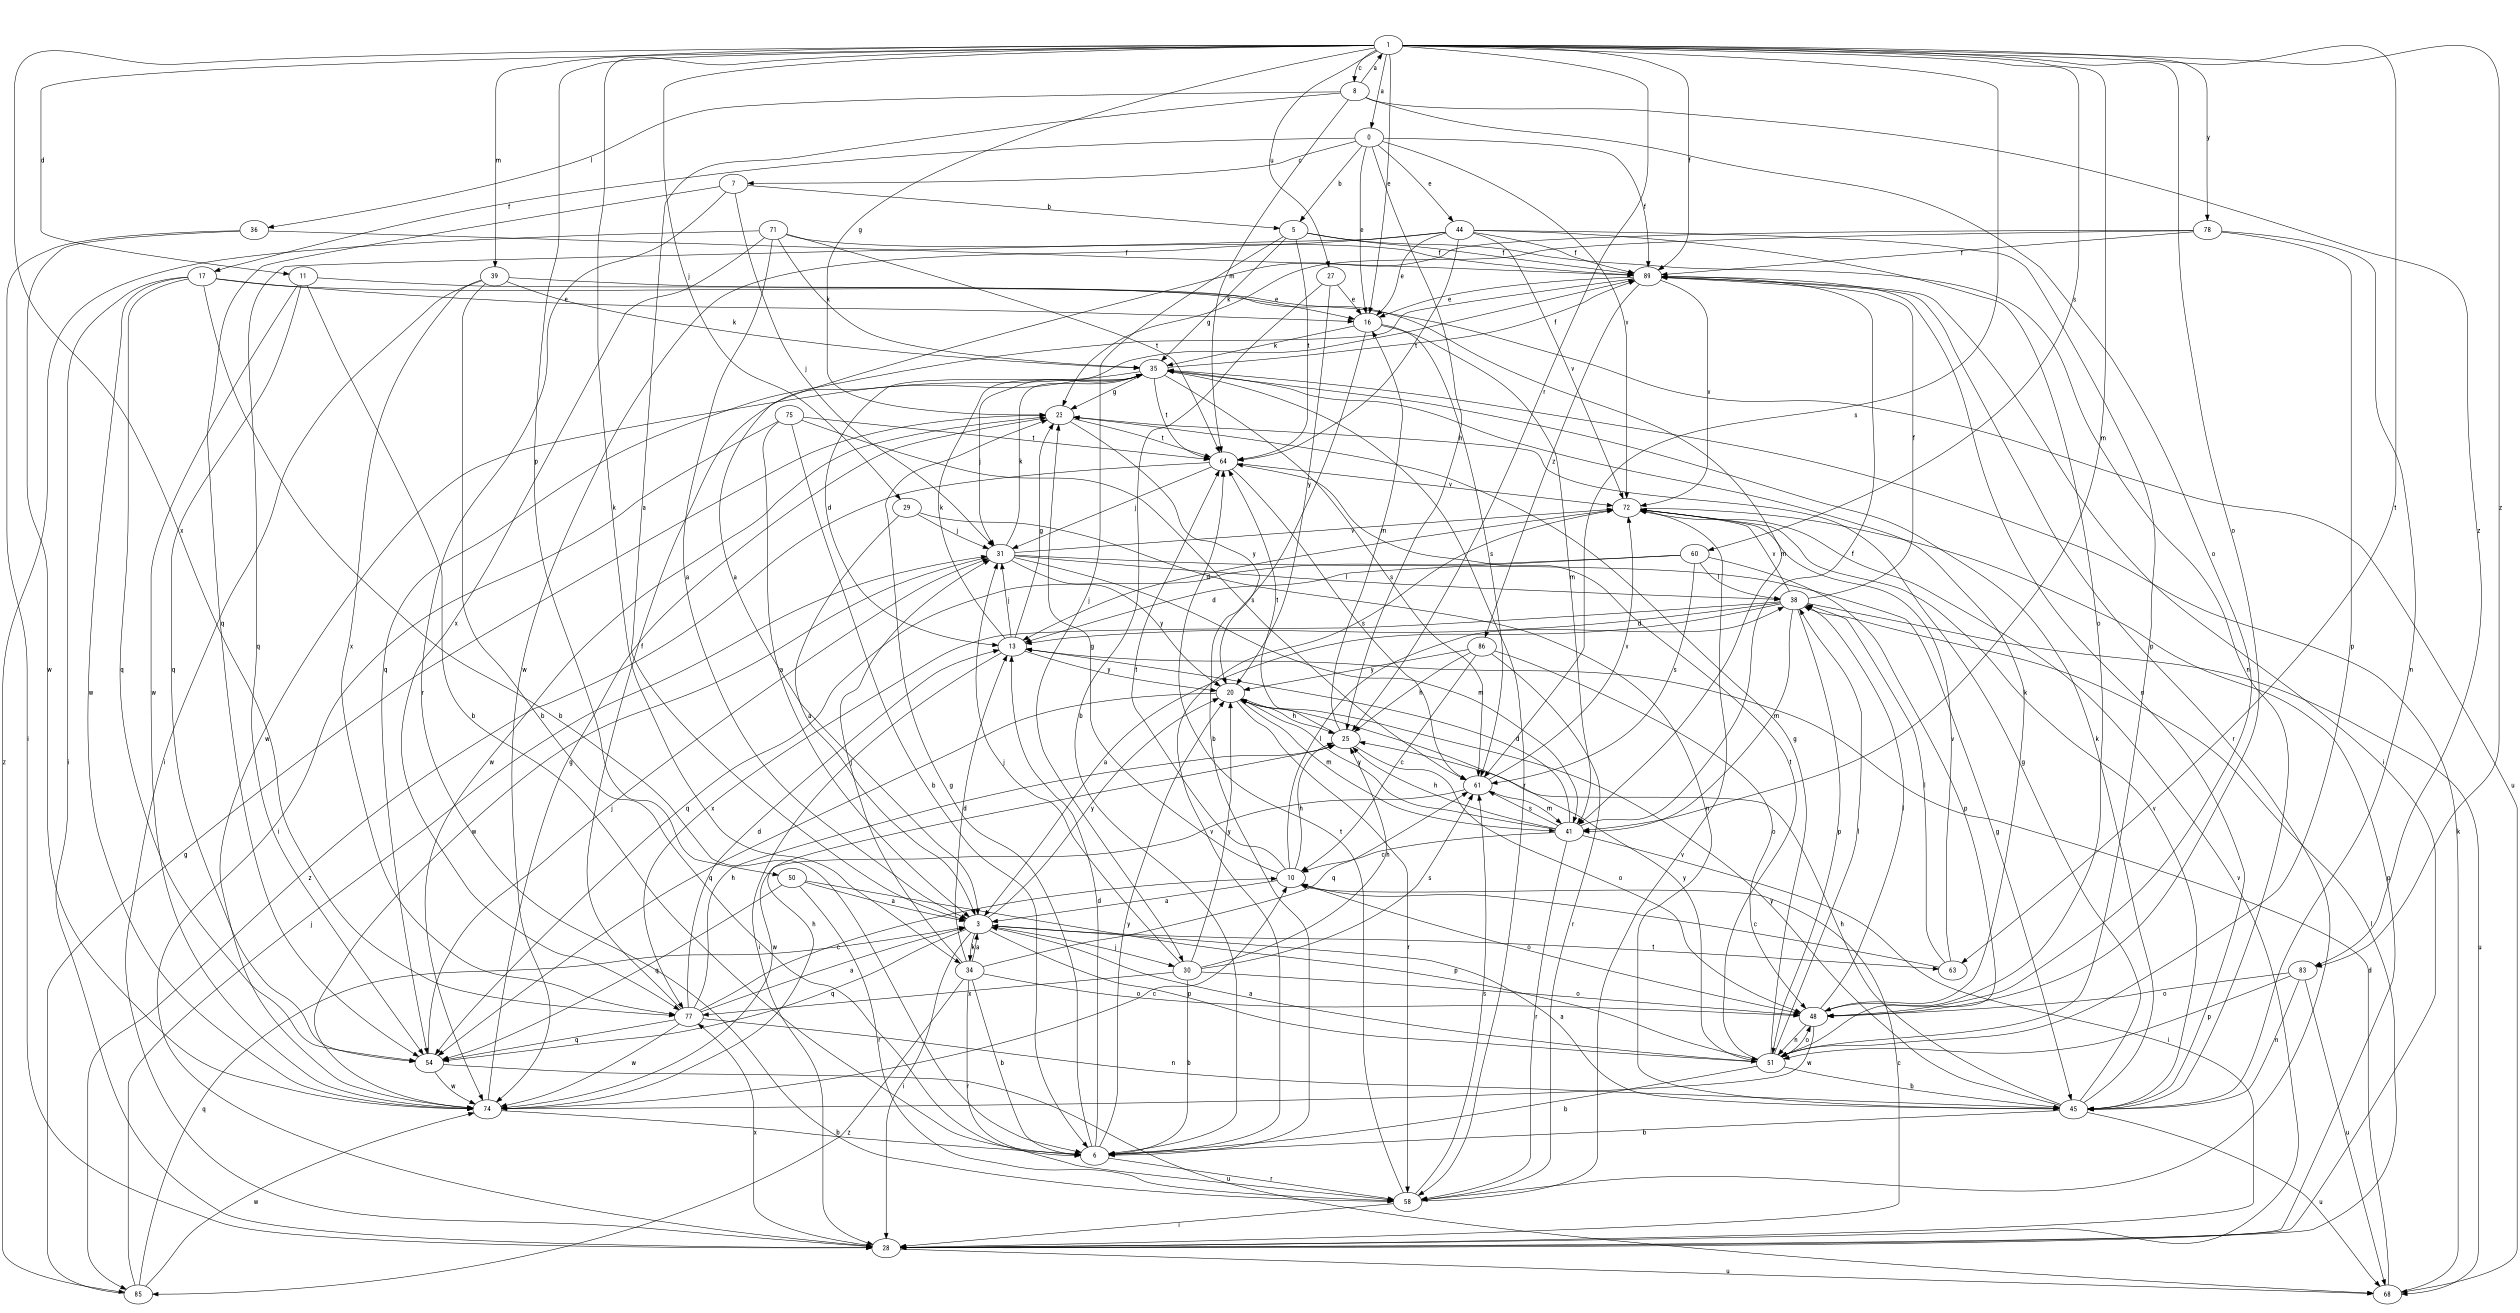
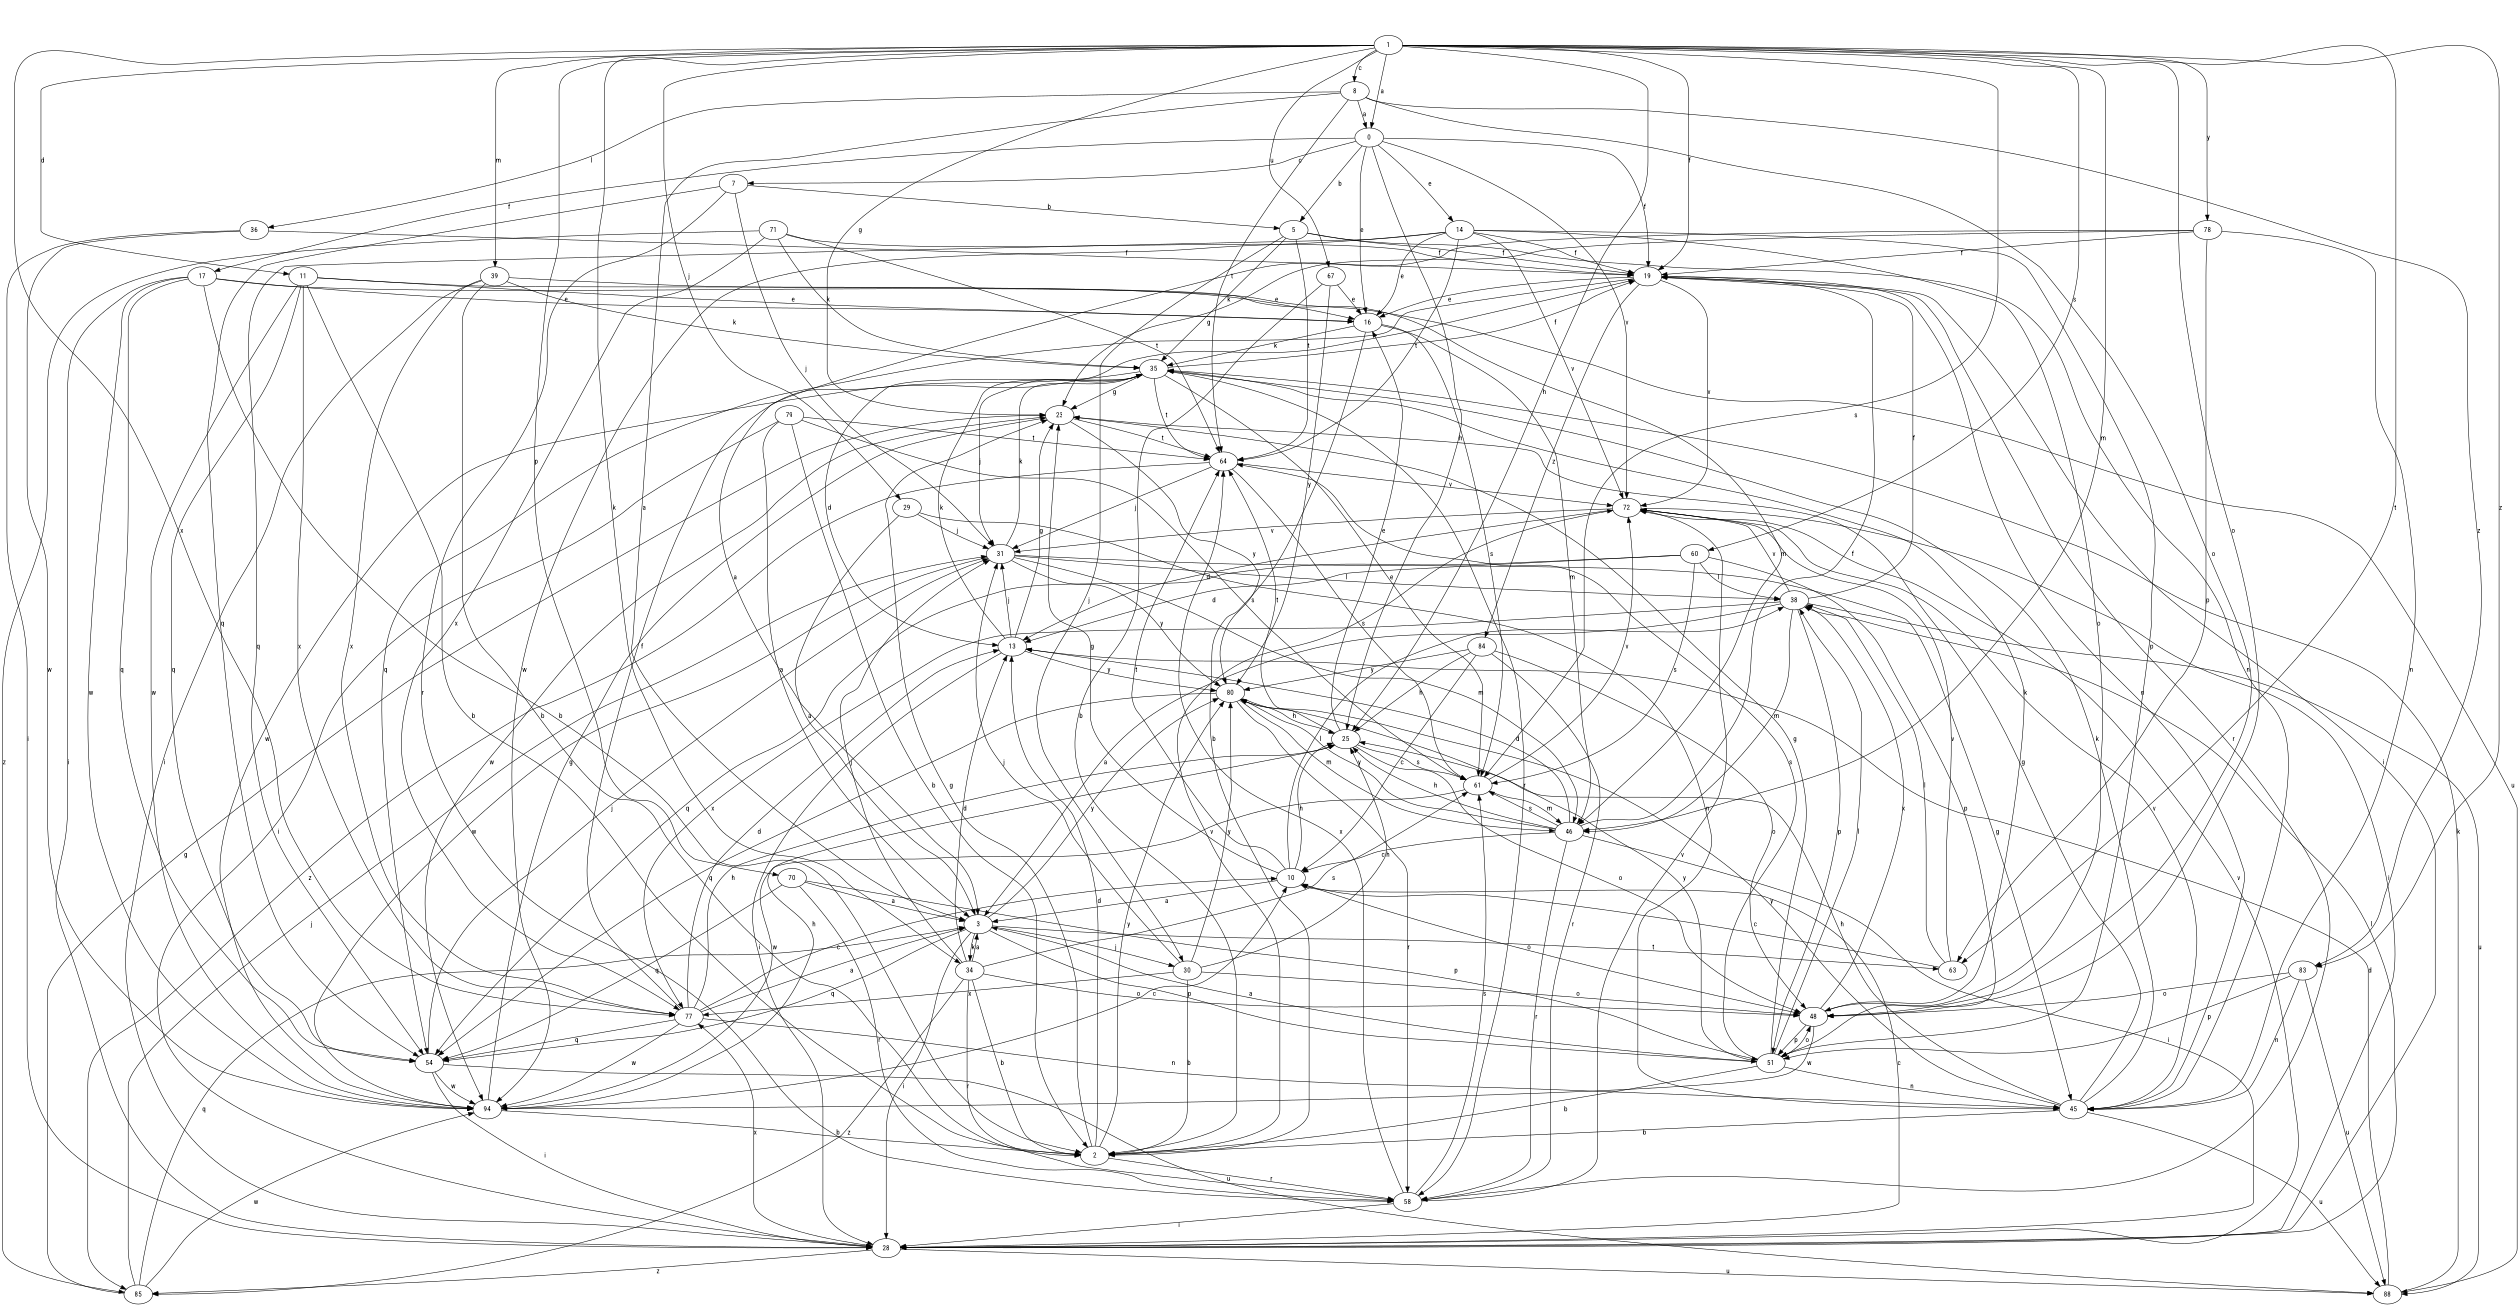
(1370, 70) -> (1361, 112)
(1387, 175) -> (807, 304)
(1460, 230) -> (1460, 230)
(1232, 276) -> (1232, 276)
(1331, 276) -> (1331, 276)
(1647, 276) -> (1647, 276)
(1545, 392) -> (1545, 392)
(789, 415) -> (789, 415)
(1311, 531) -> (1316, 524)
(1384, 531) -> (1384, 531)
(1392, 577) -> (1392, 577)
(696, 627) -> none
(1406, 632) -> none
(1482, 647) -> (1482, 647)
(1230, 693) -> (1230, 693)
none -> (320, 761)
(1791, 762) -> (1791, 762)
(2324, 781) -> (2201, 640)
(1904, 809) -> (1904, 809)
(1341, 832) -> (1341, 832)
(1569, 832) -> (1569, 832)
(792, 878) -> (792, 878)
(1334, 878) -> (1334, 878)
(2389, 878) -> (2389, 878)
(1354, 926) -> (1409, 762)
(1560, 1026) -> none
(1796, 1040) -> (1796, 1040)
(1912, 1086) -> (1912, 1086)
(487, 1109) -> (487, 1109)
(1095, 1156) -> (1095, 1156)
none -> (630, 1199)
none -> (515, 1277)
(2387, 1294) -> (2387, 1294)
